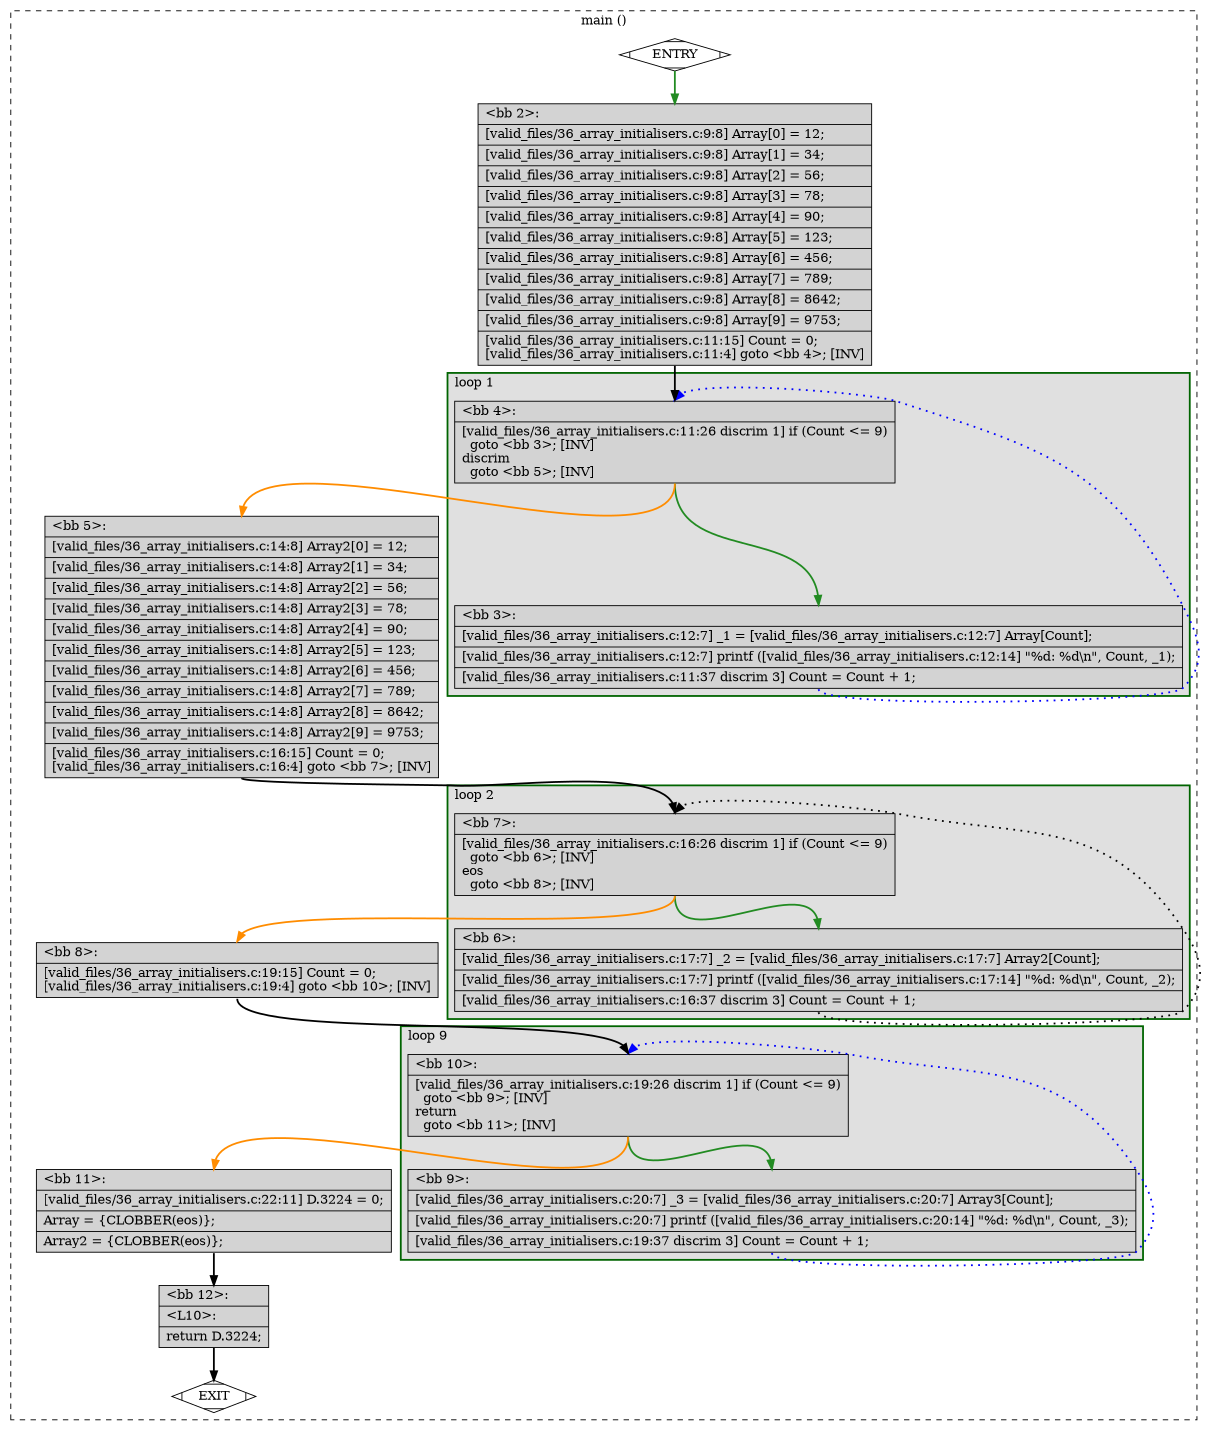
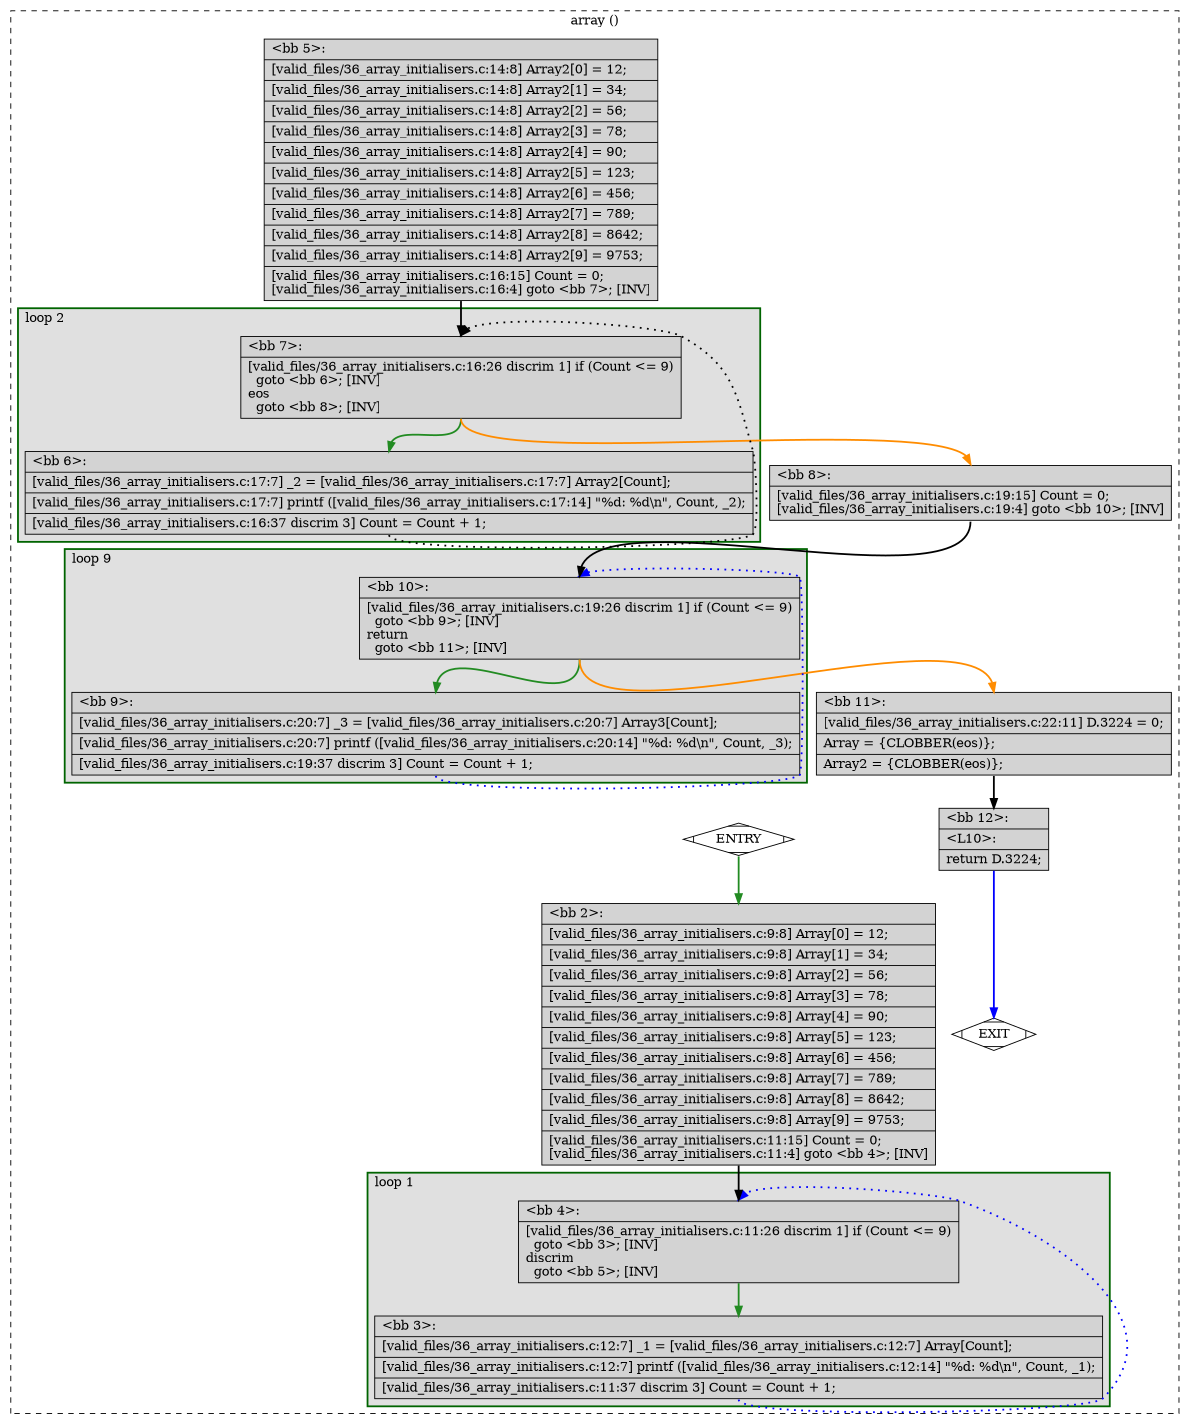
(604, 21) -> (595, 21)
(462, 500) -> none
(214, 1360) -> (994, 939)
